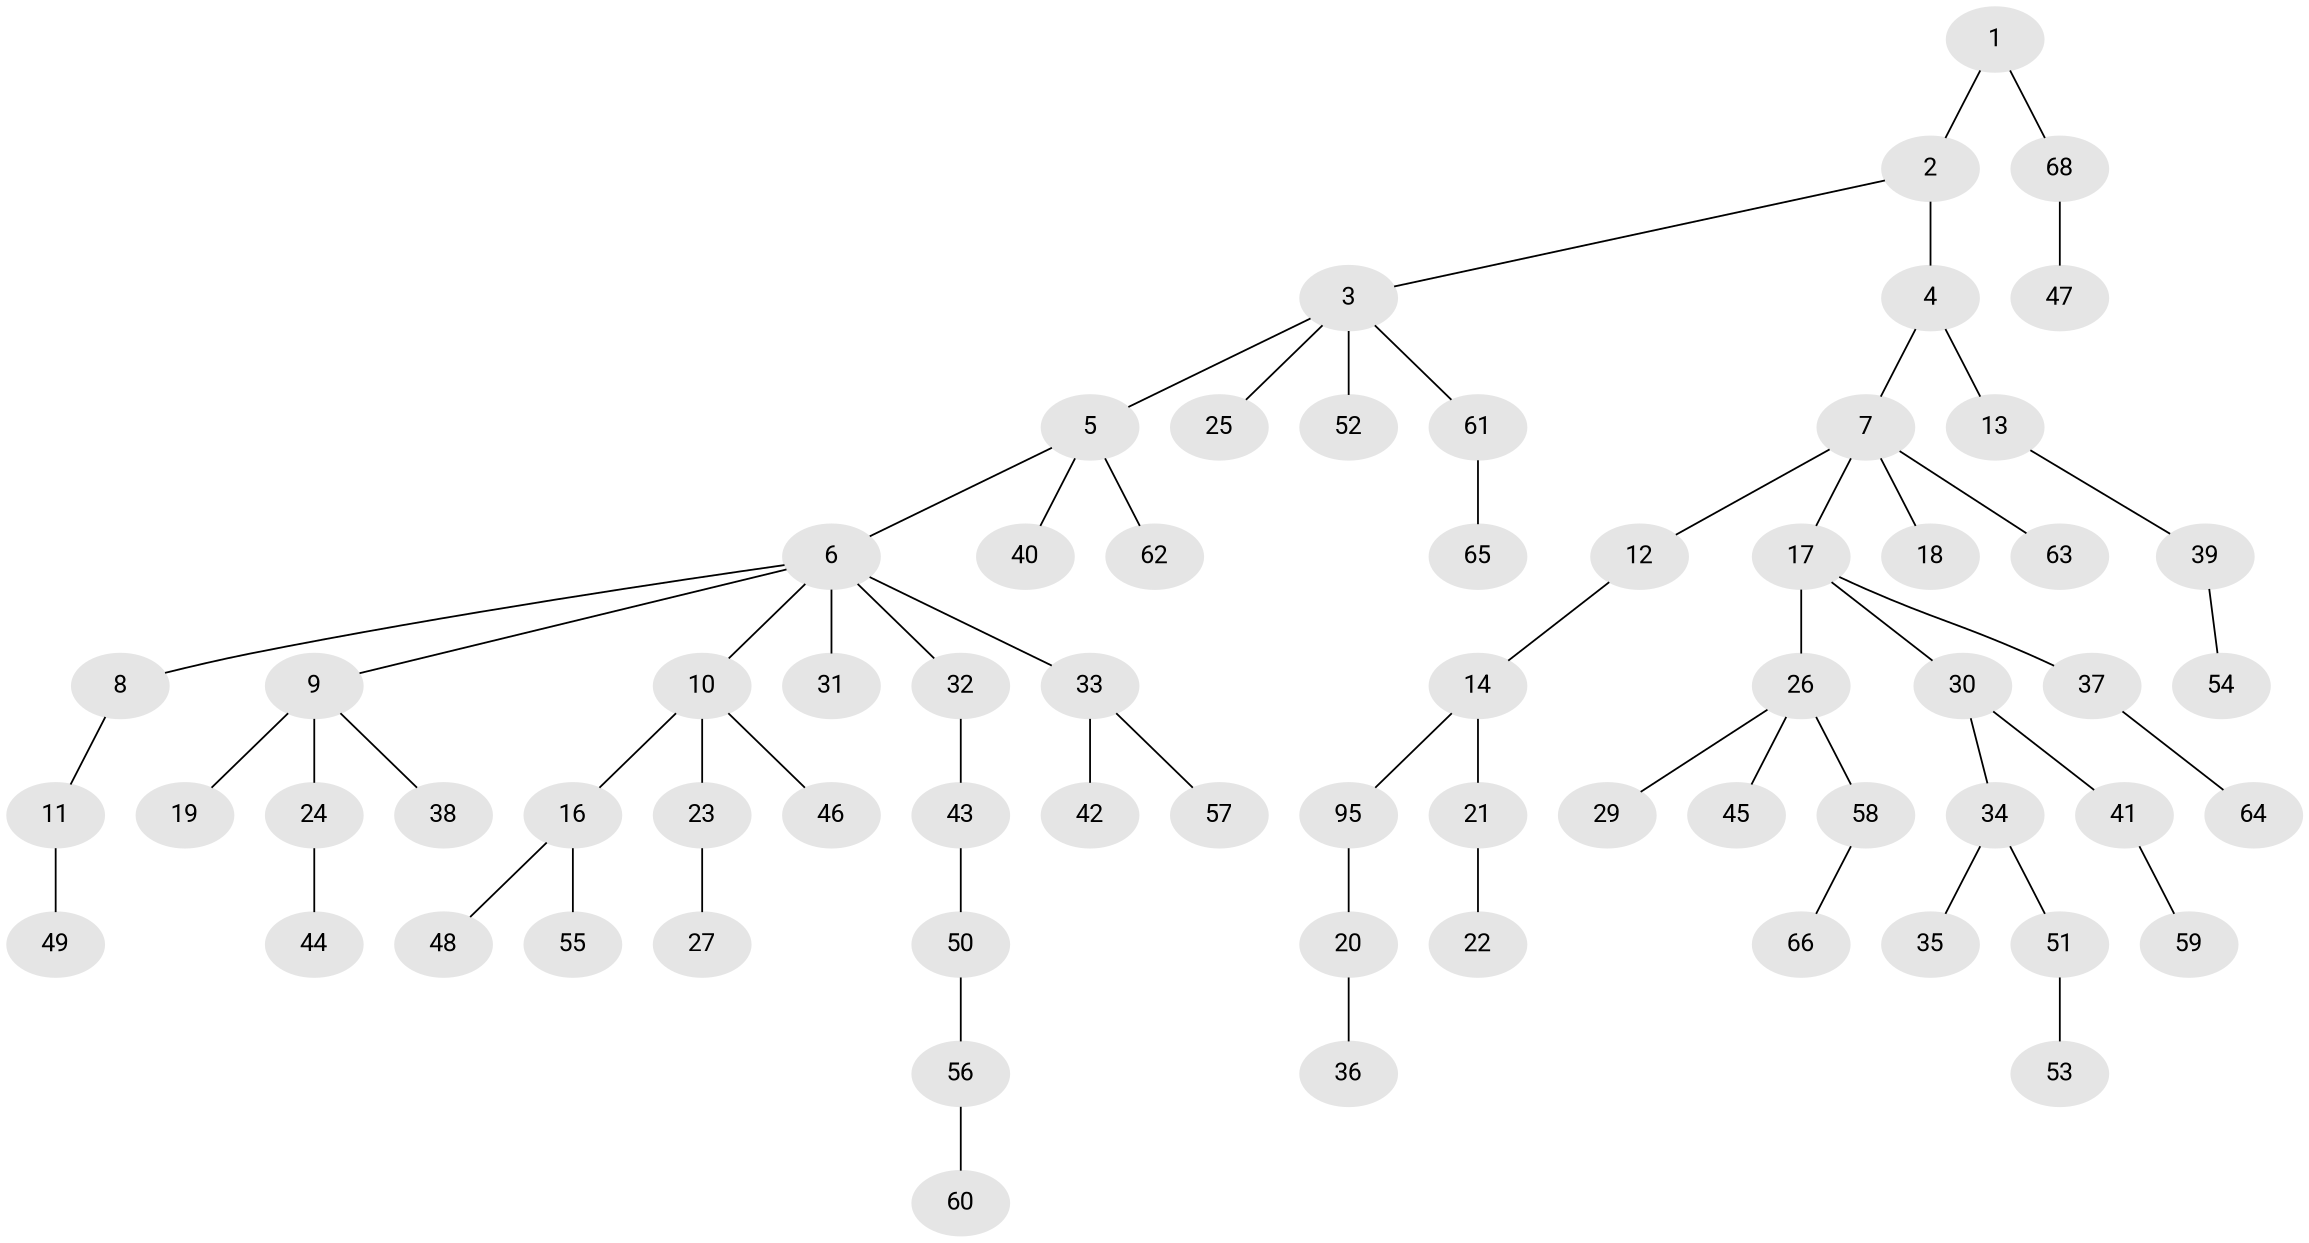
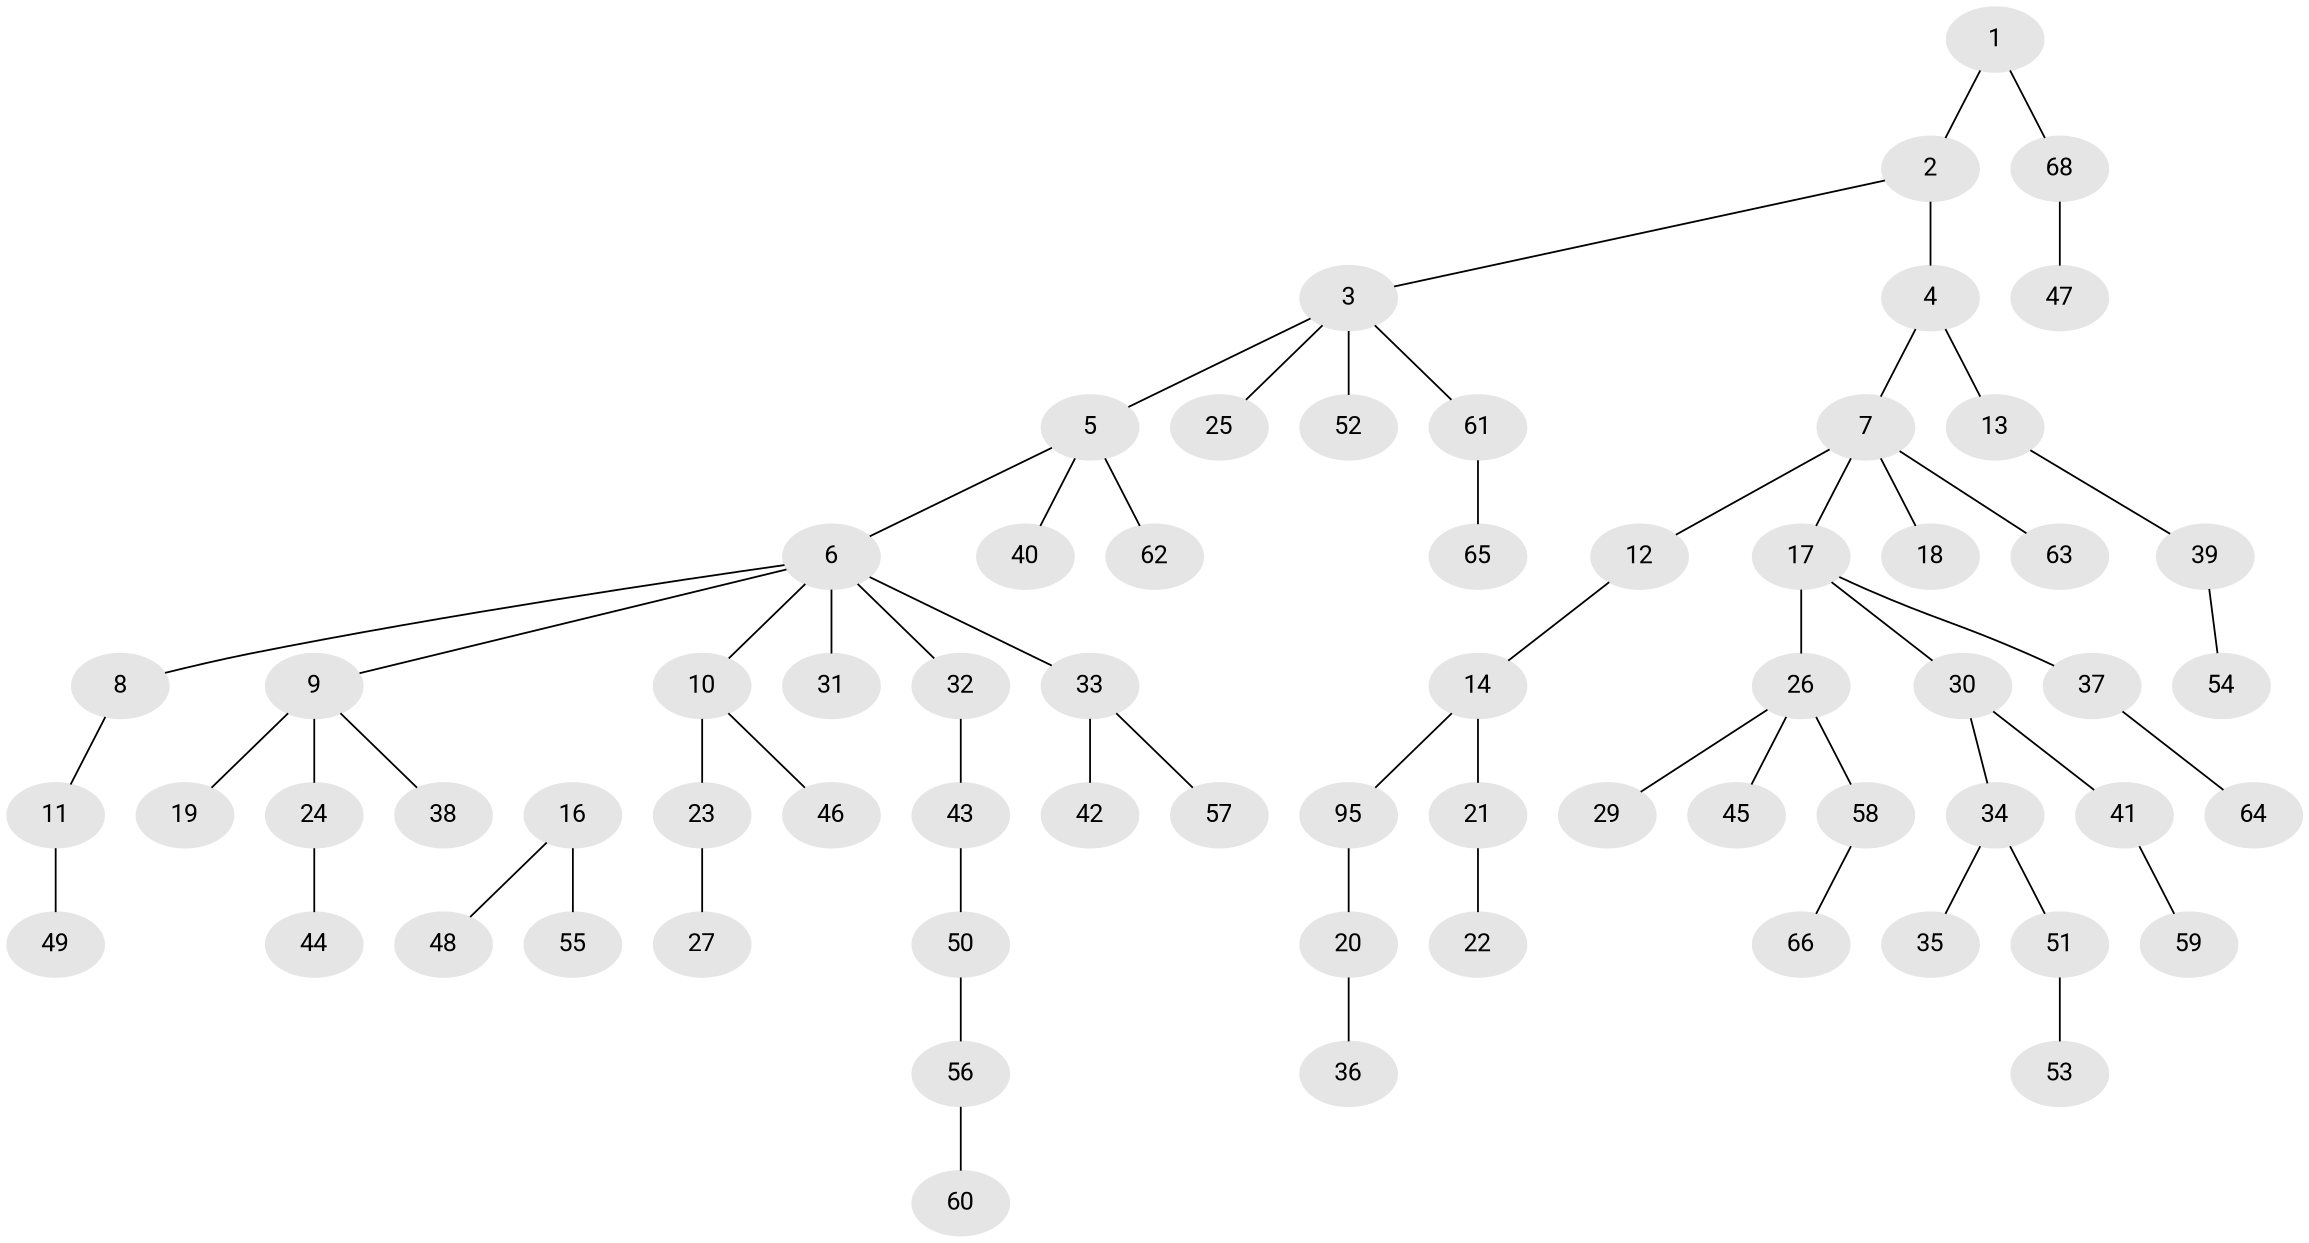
(638, 750) -> none
